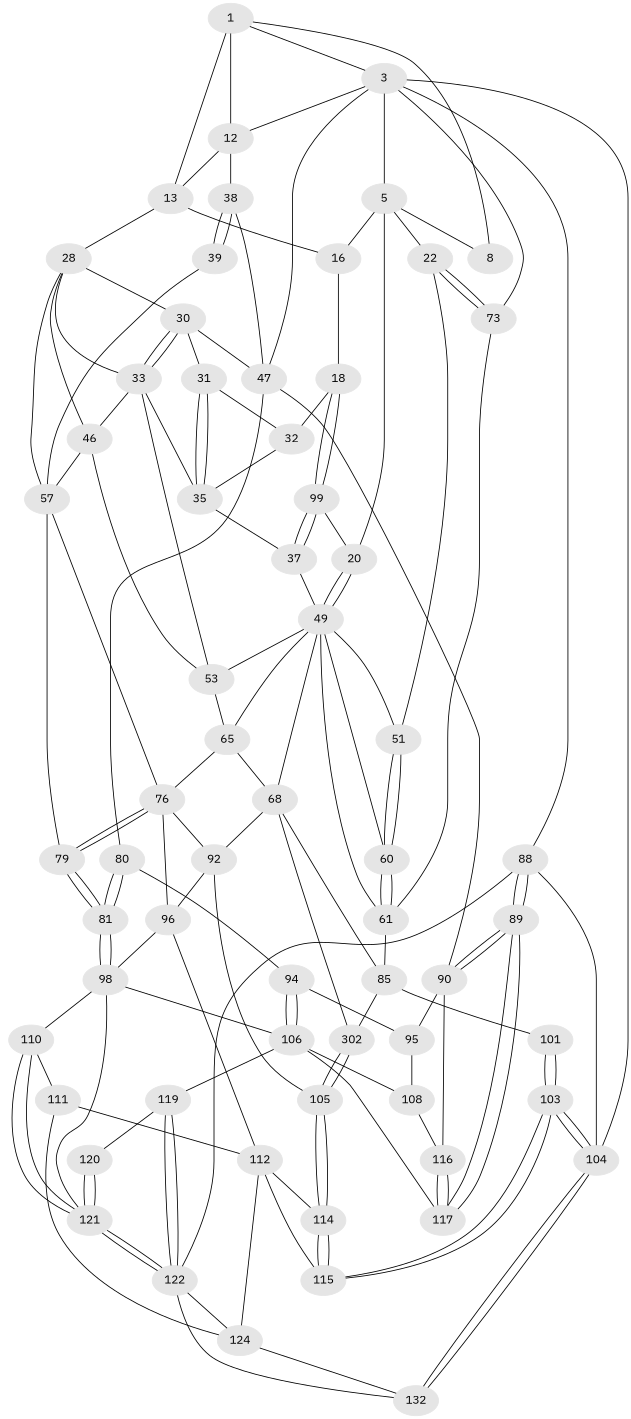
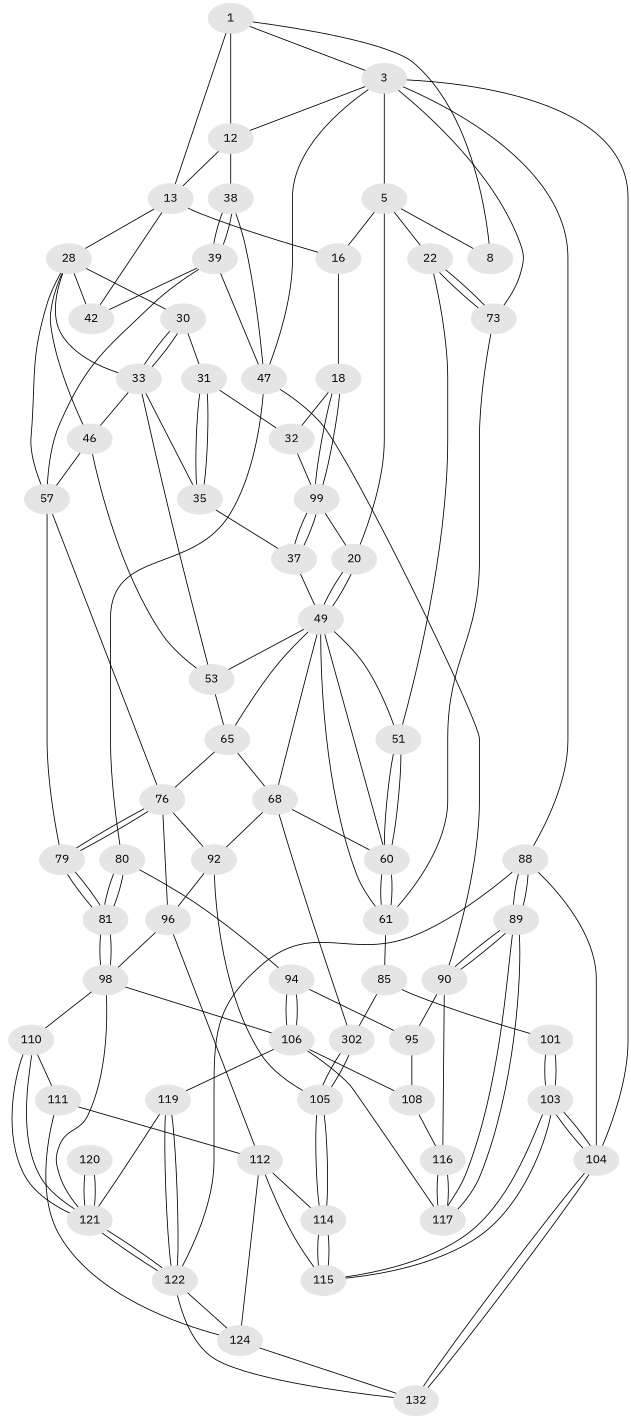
none -> (91, 319)
(224, 349) -> (239, 319)
(243, 471) -> (304, 469)
(329, 890) -> (331, 830)
(129, 1130) -> (129, 1161)
